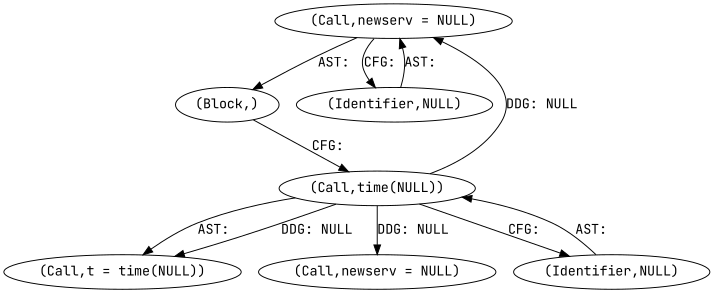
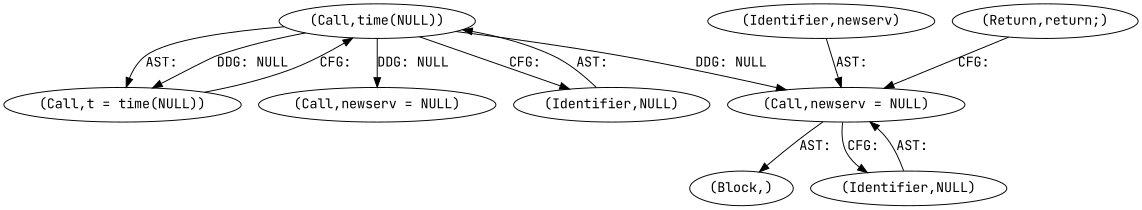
none -> (821, 21)
none -> (1045, 21)
(297, 143) -> (277, 74)
